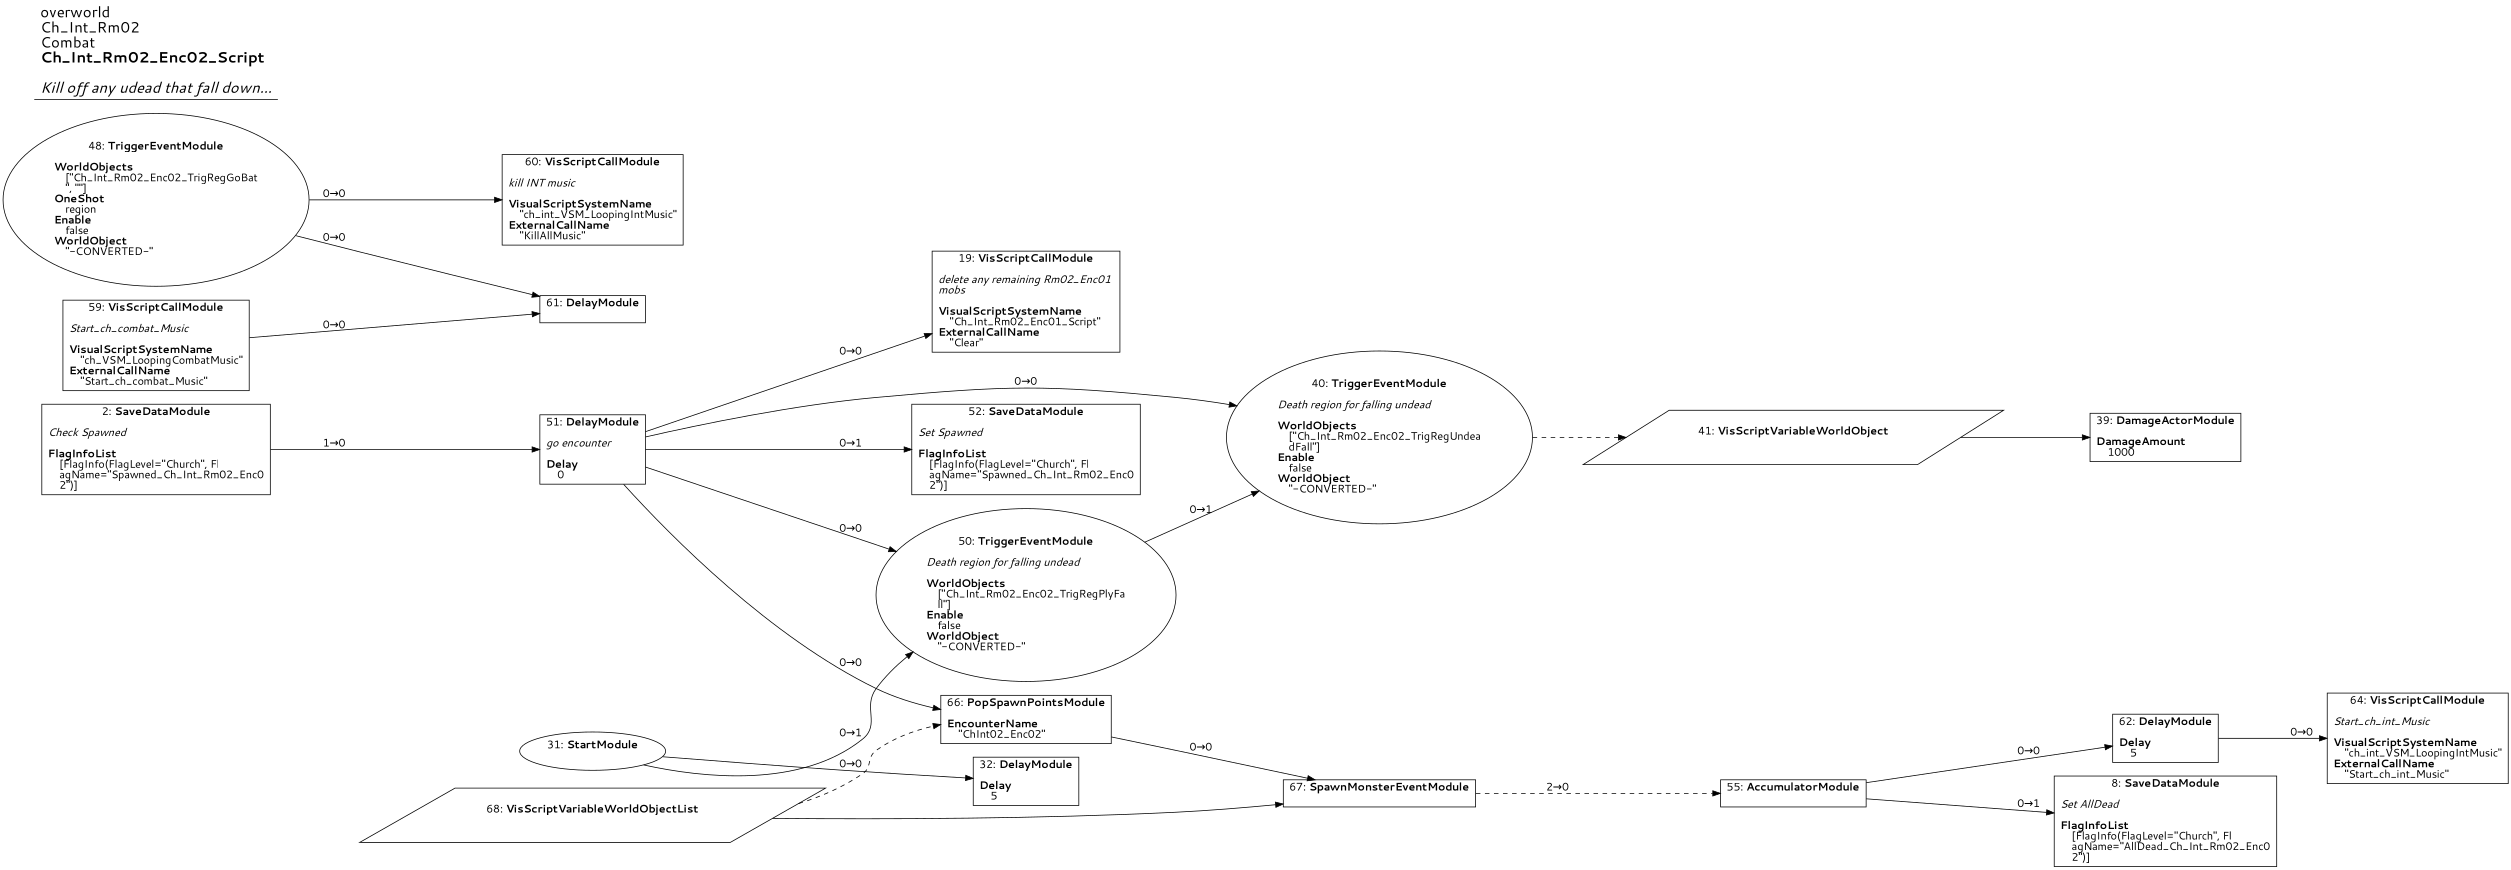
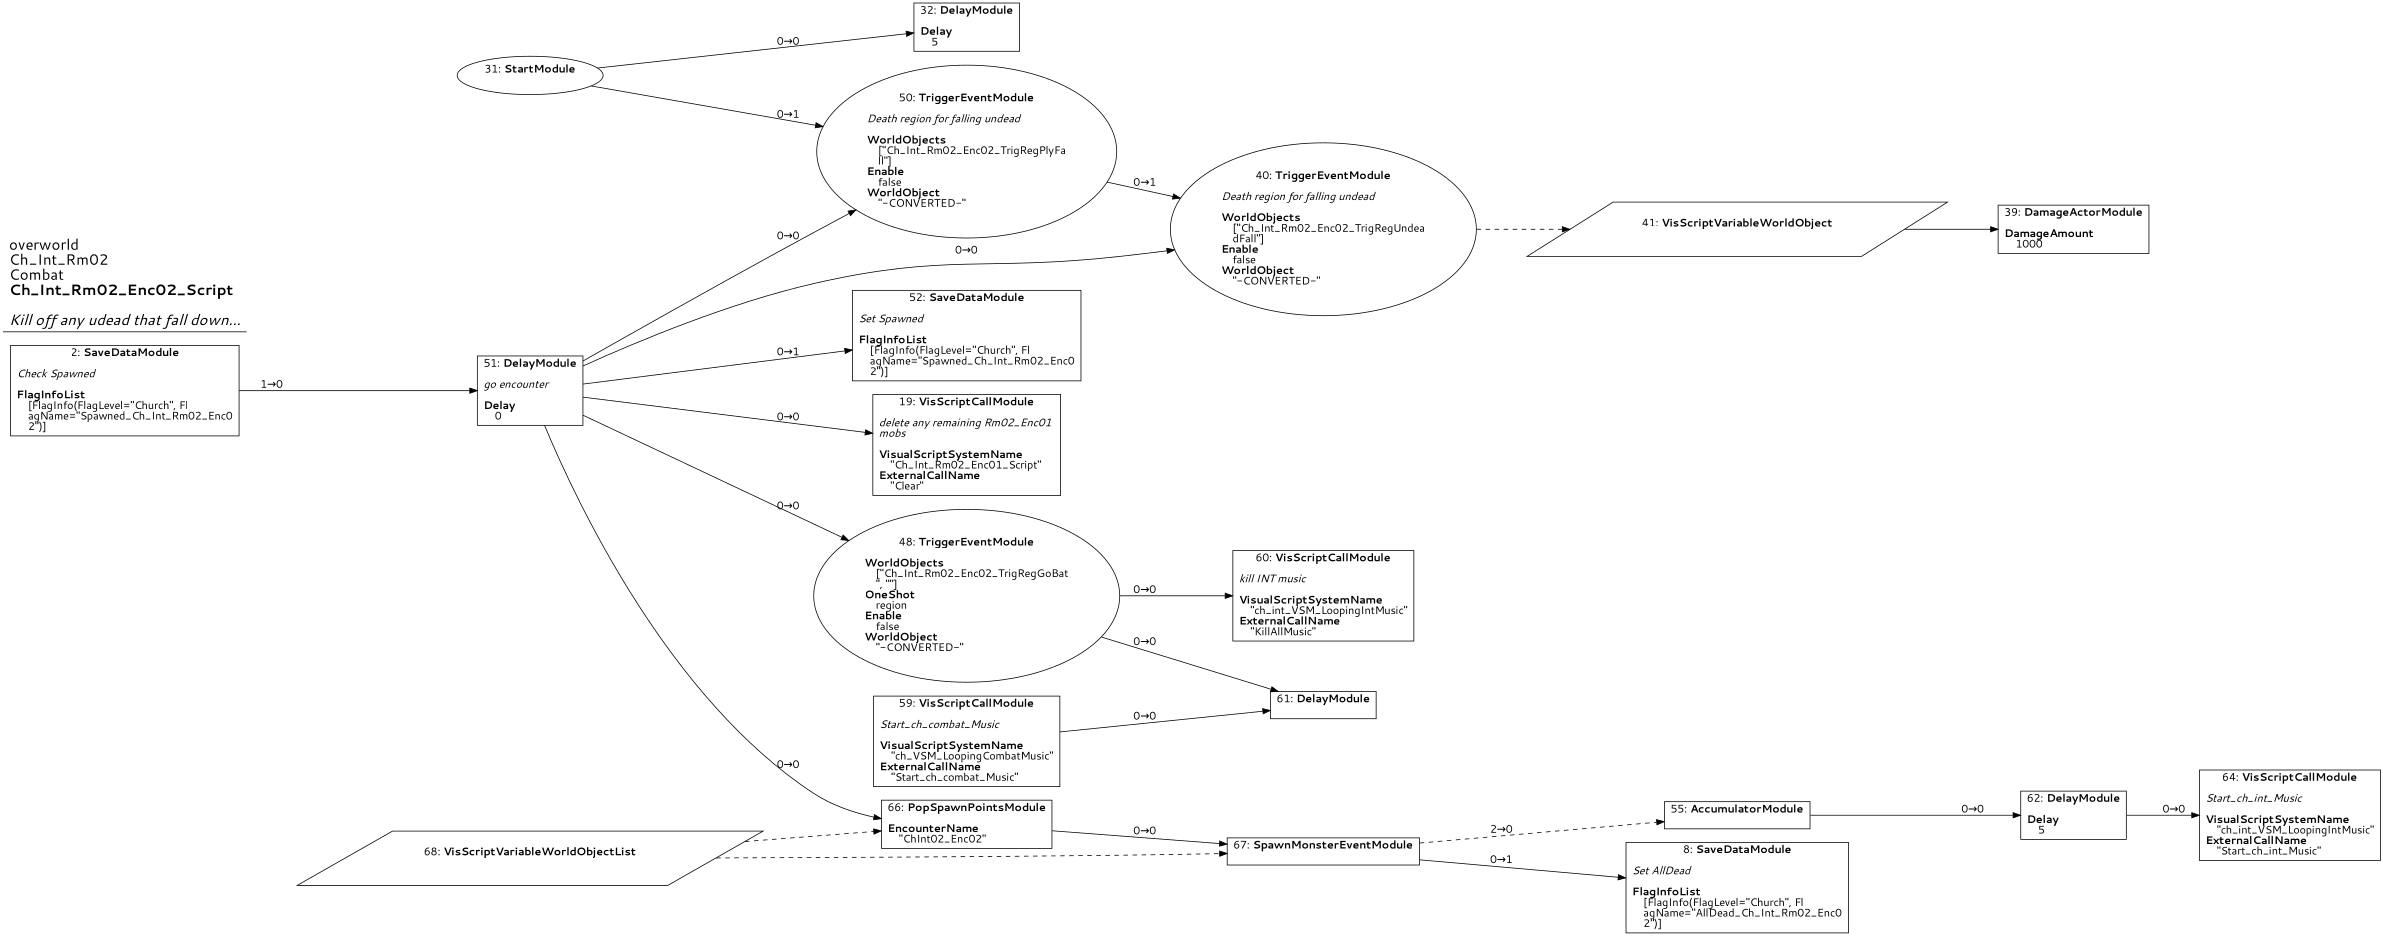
none -> (712, 476)
(1956, 806) -> (1519, 869)
(1024, 817) -> (968, 857)
